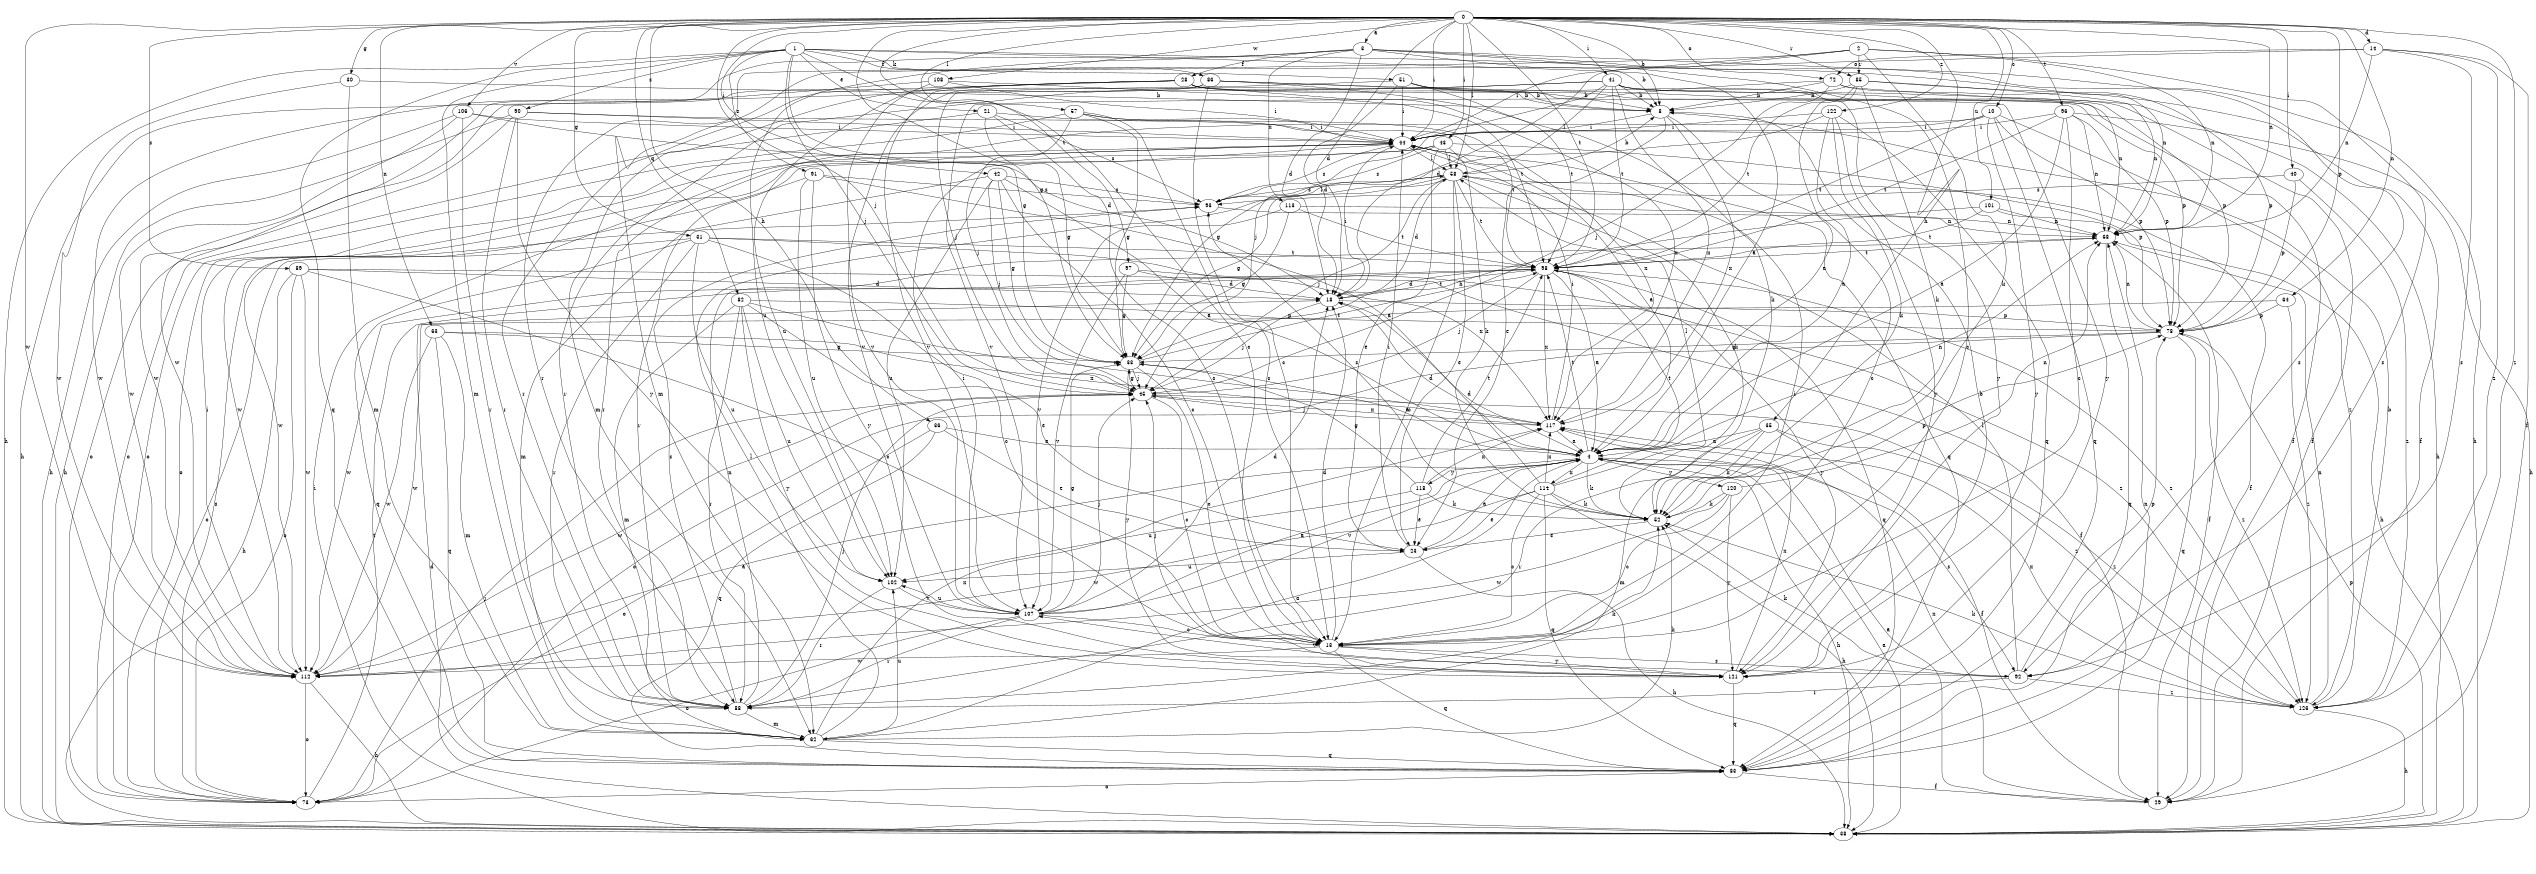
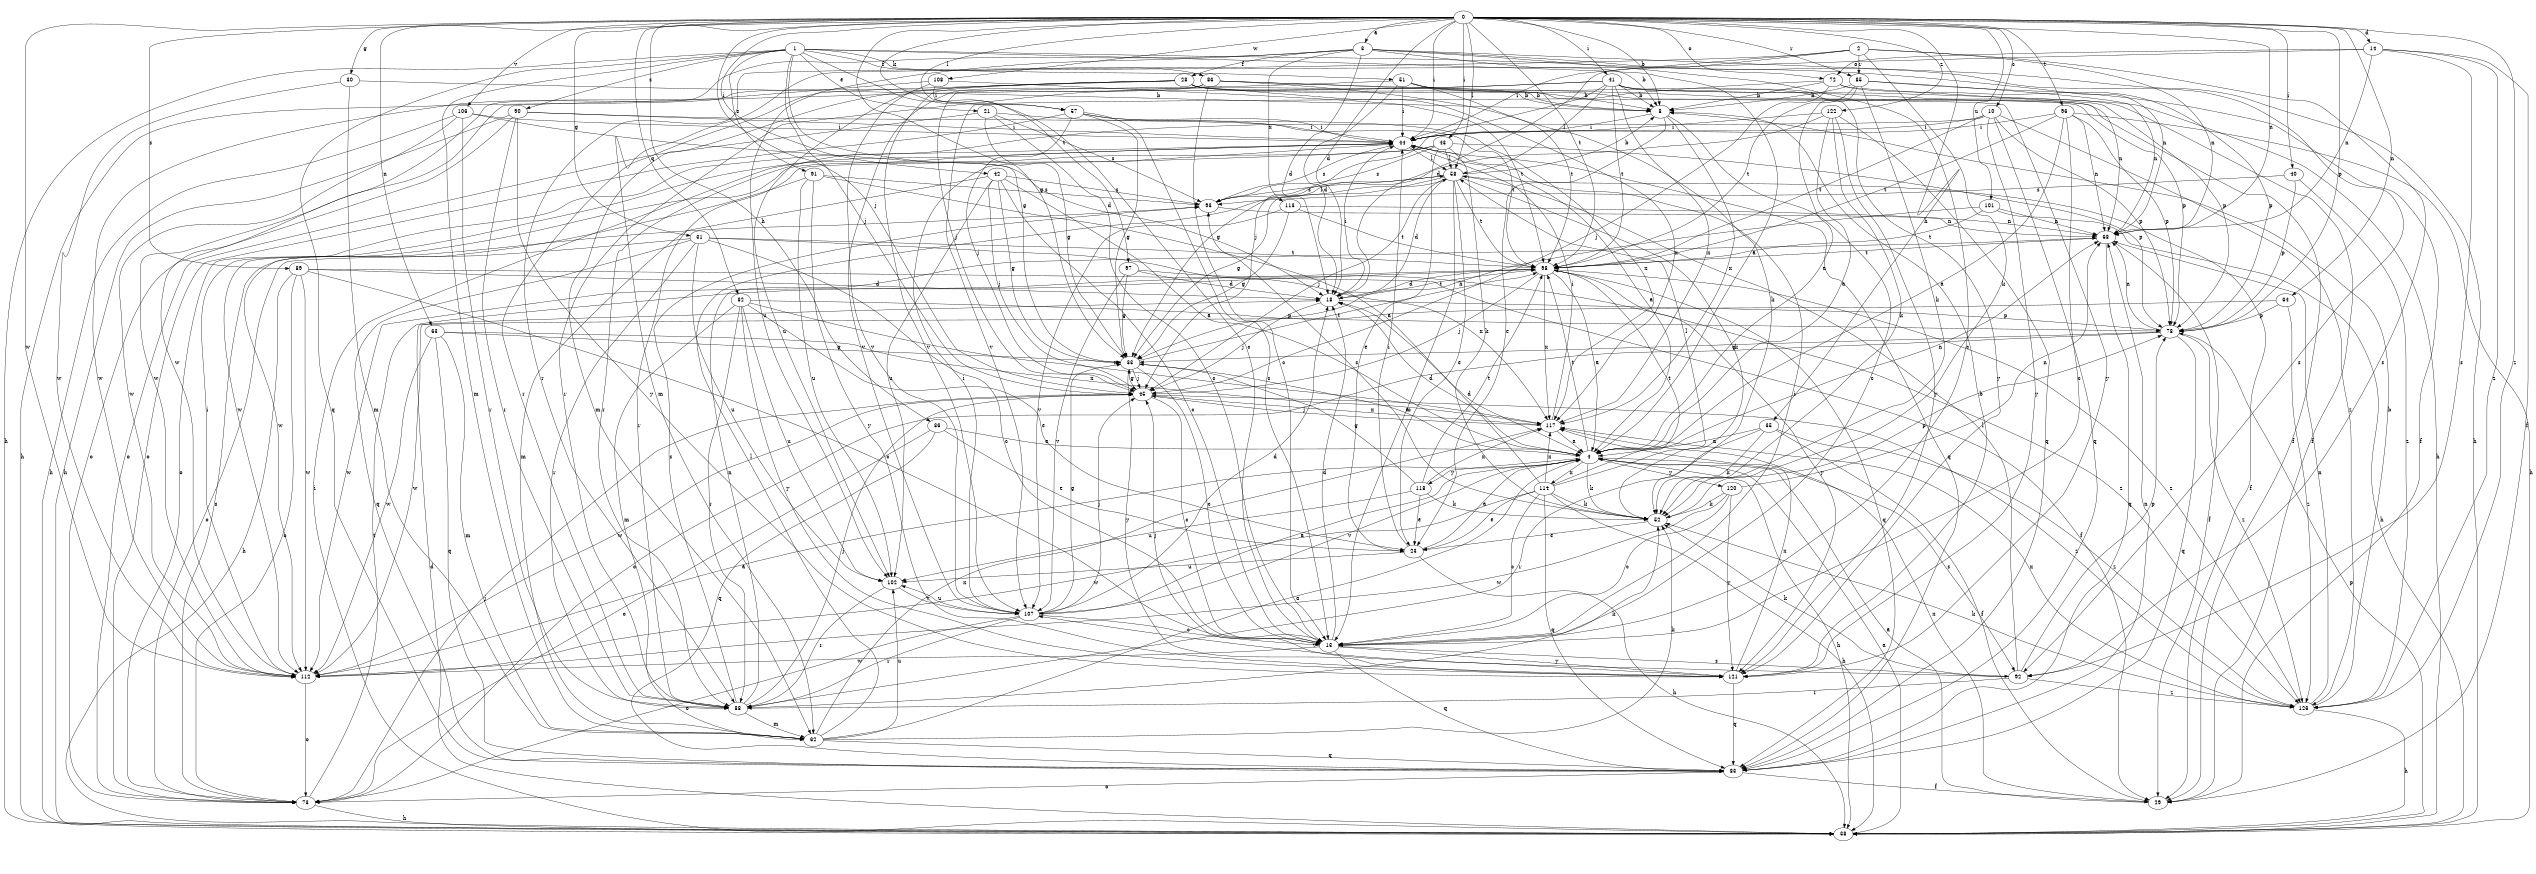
(1169, 109) -> (992, 105)
(1353, 684) -> none
(1037, 830) -> (1072, 833)
